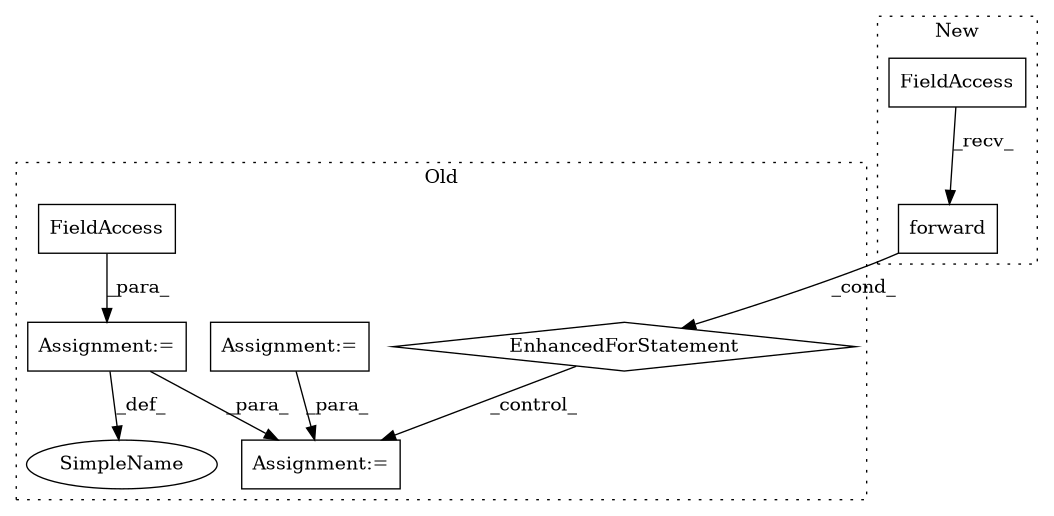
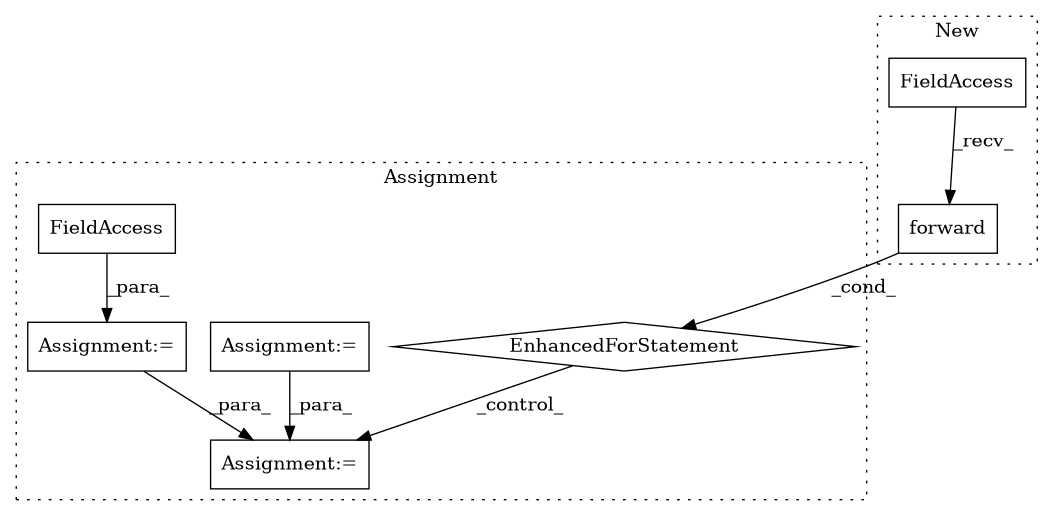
(441, 178) -> (441, 178)
(122, 464) -> none
